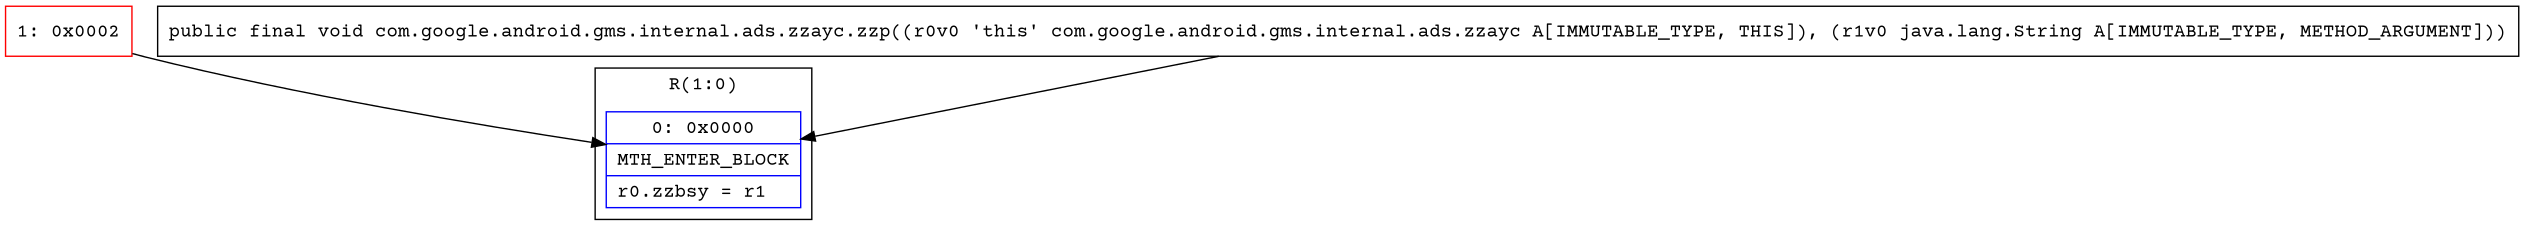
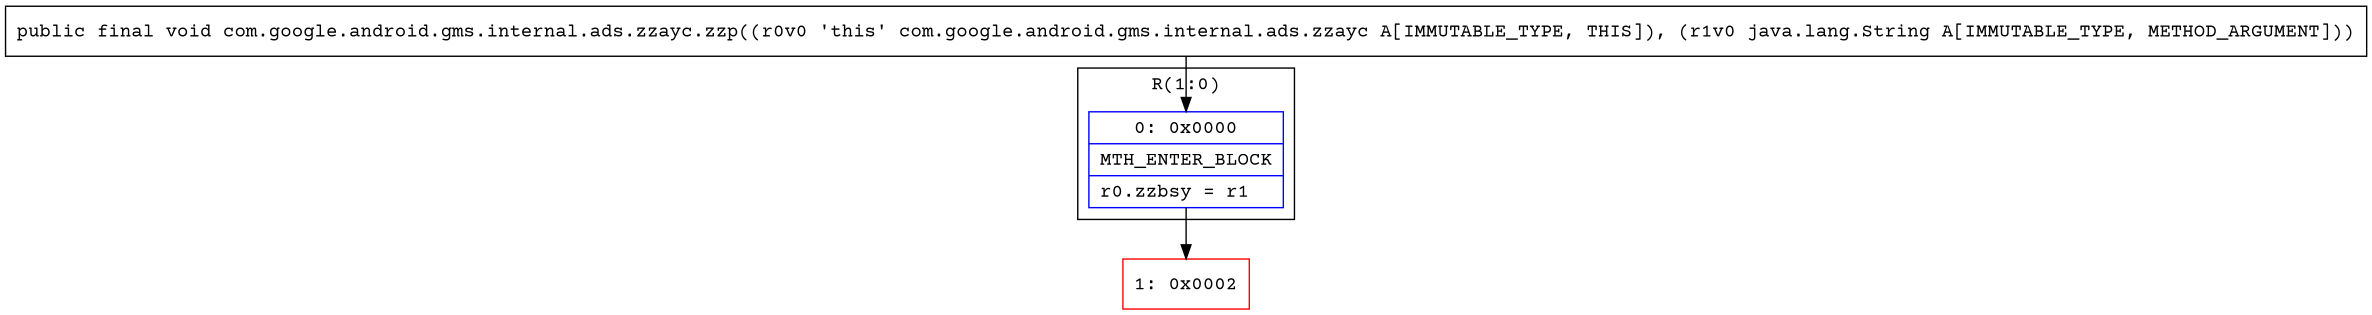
(361, 103) -> (1186, 228)
